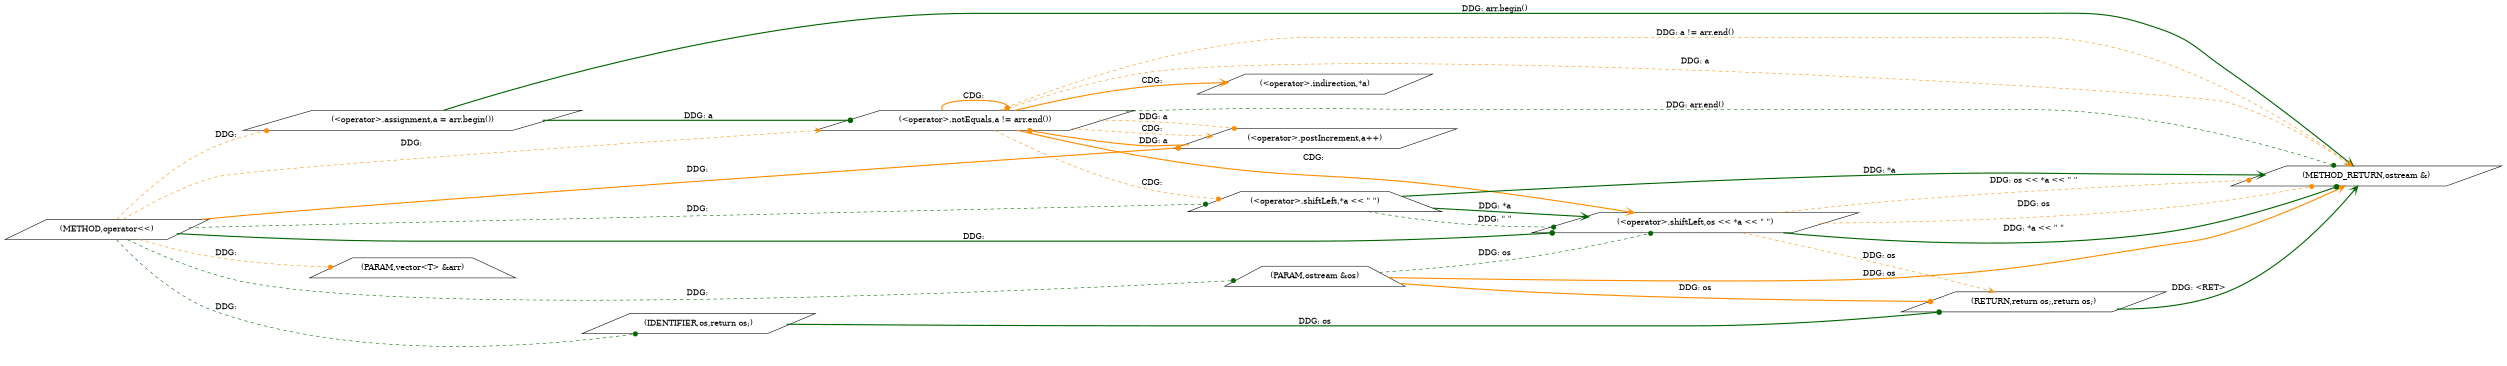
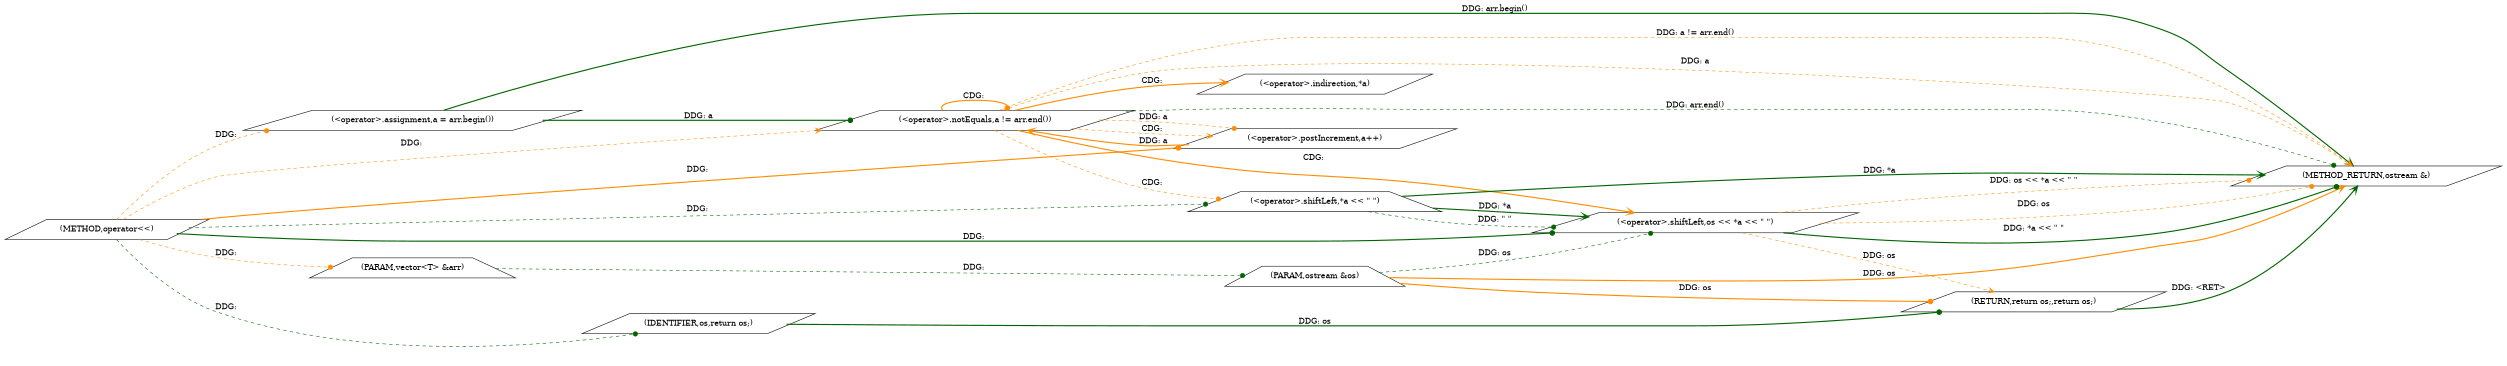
(1111, 143) -> (1111, 143)
(675, 299) -> (868, 272)
